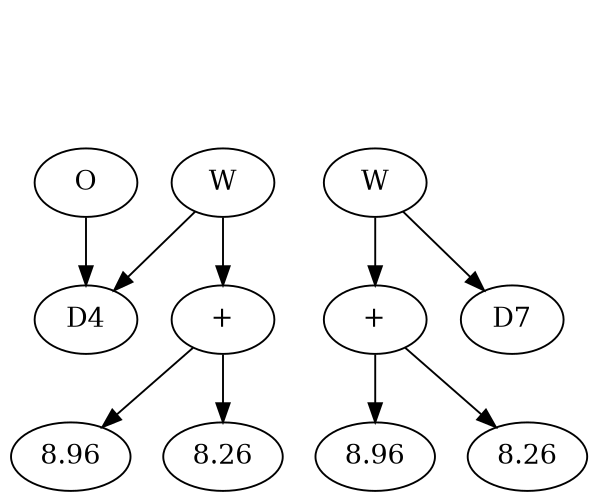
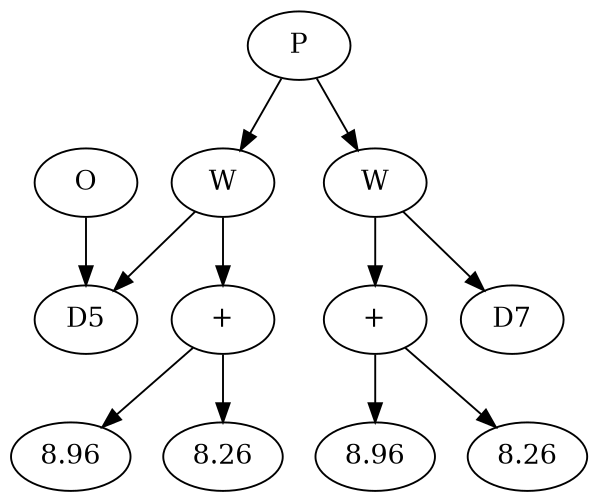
none -> (299, 46)
(86, 320) -> (86, 320)
